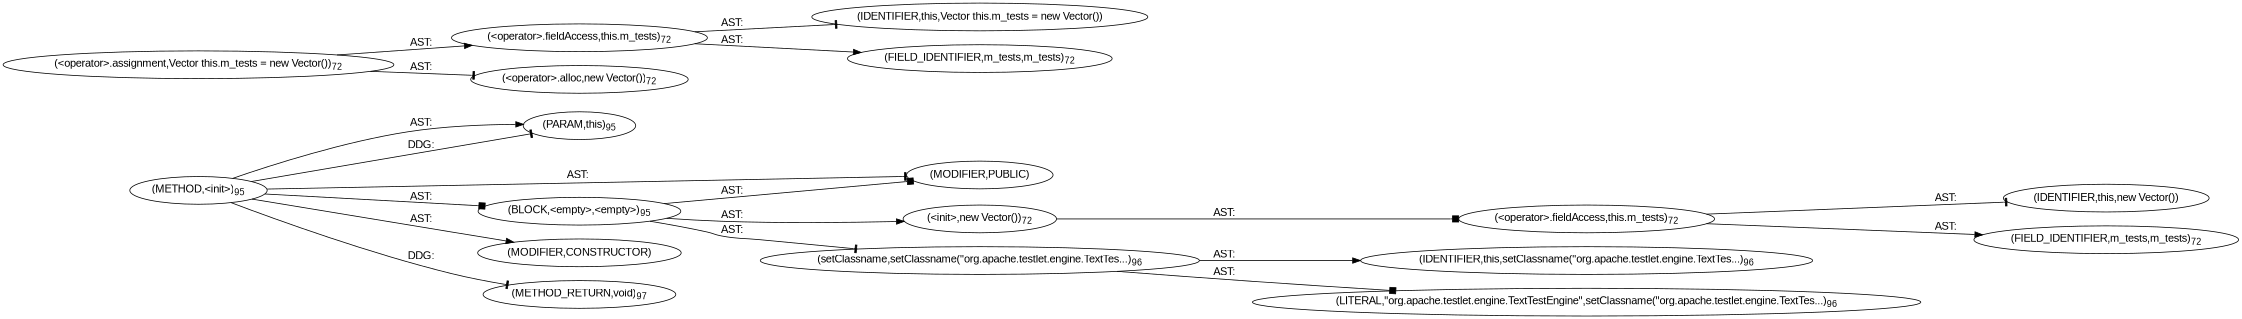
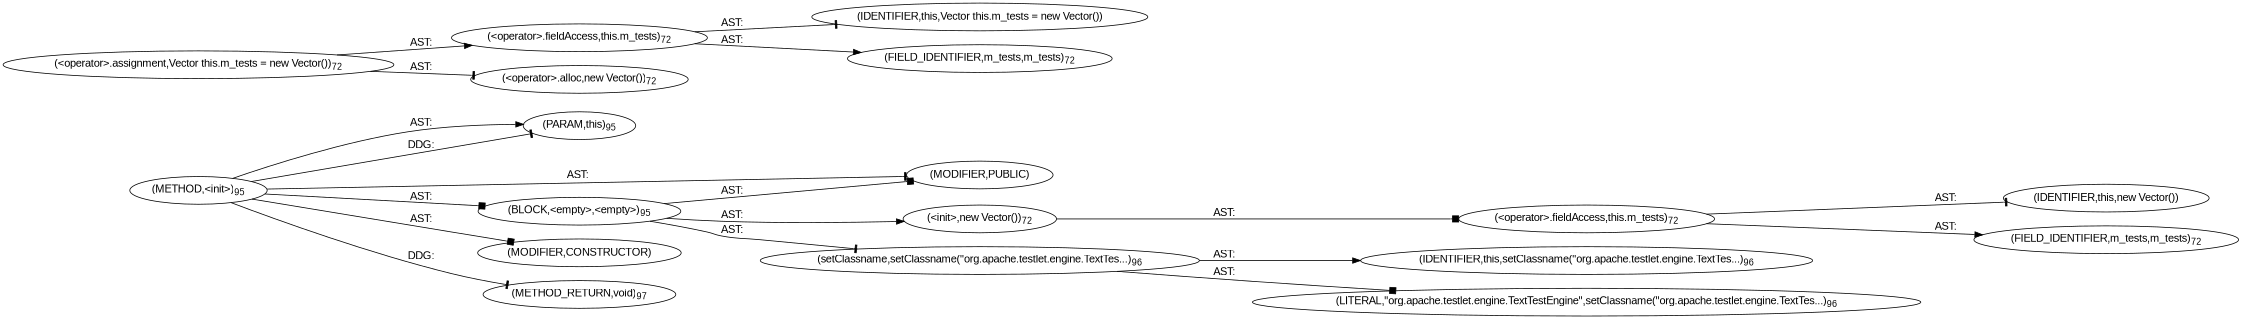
(379, 220) -> (379, 220)
